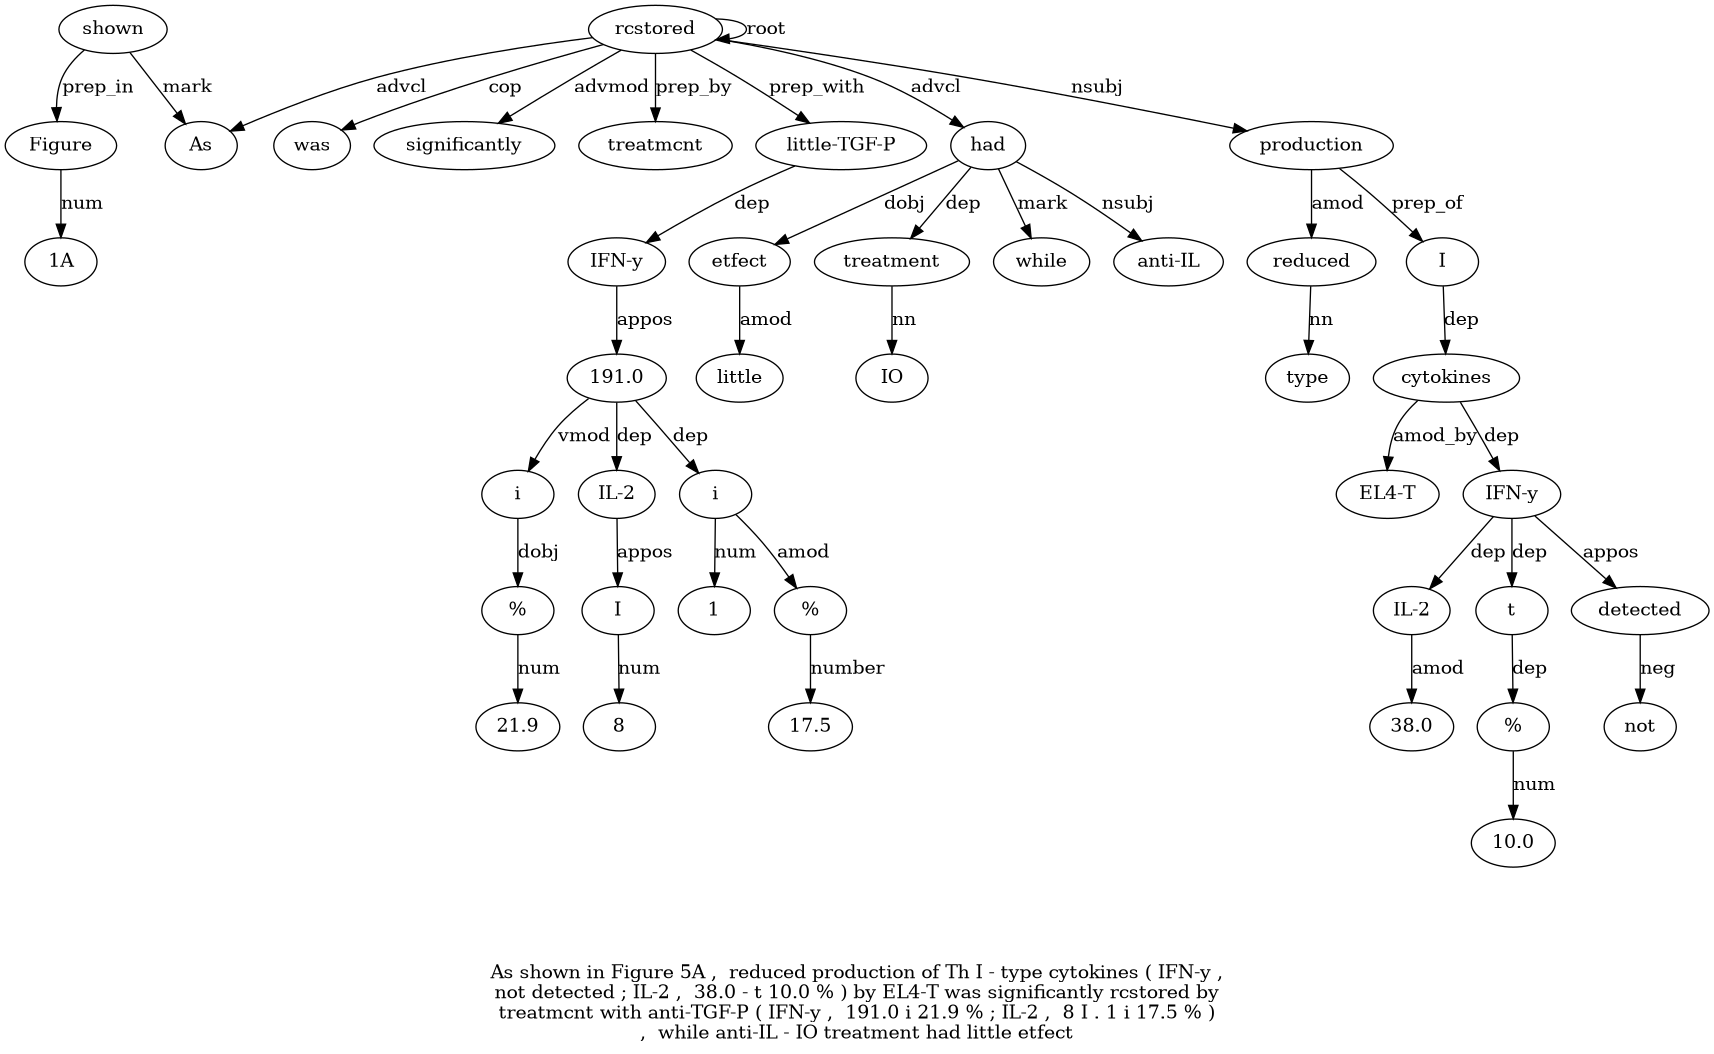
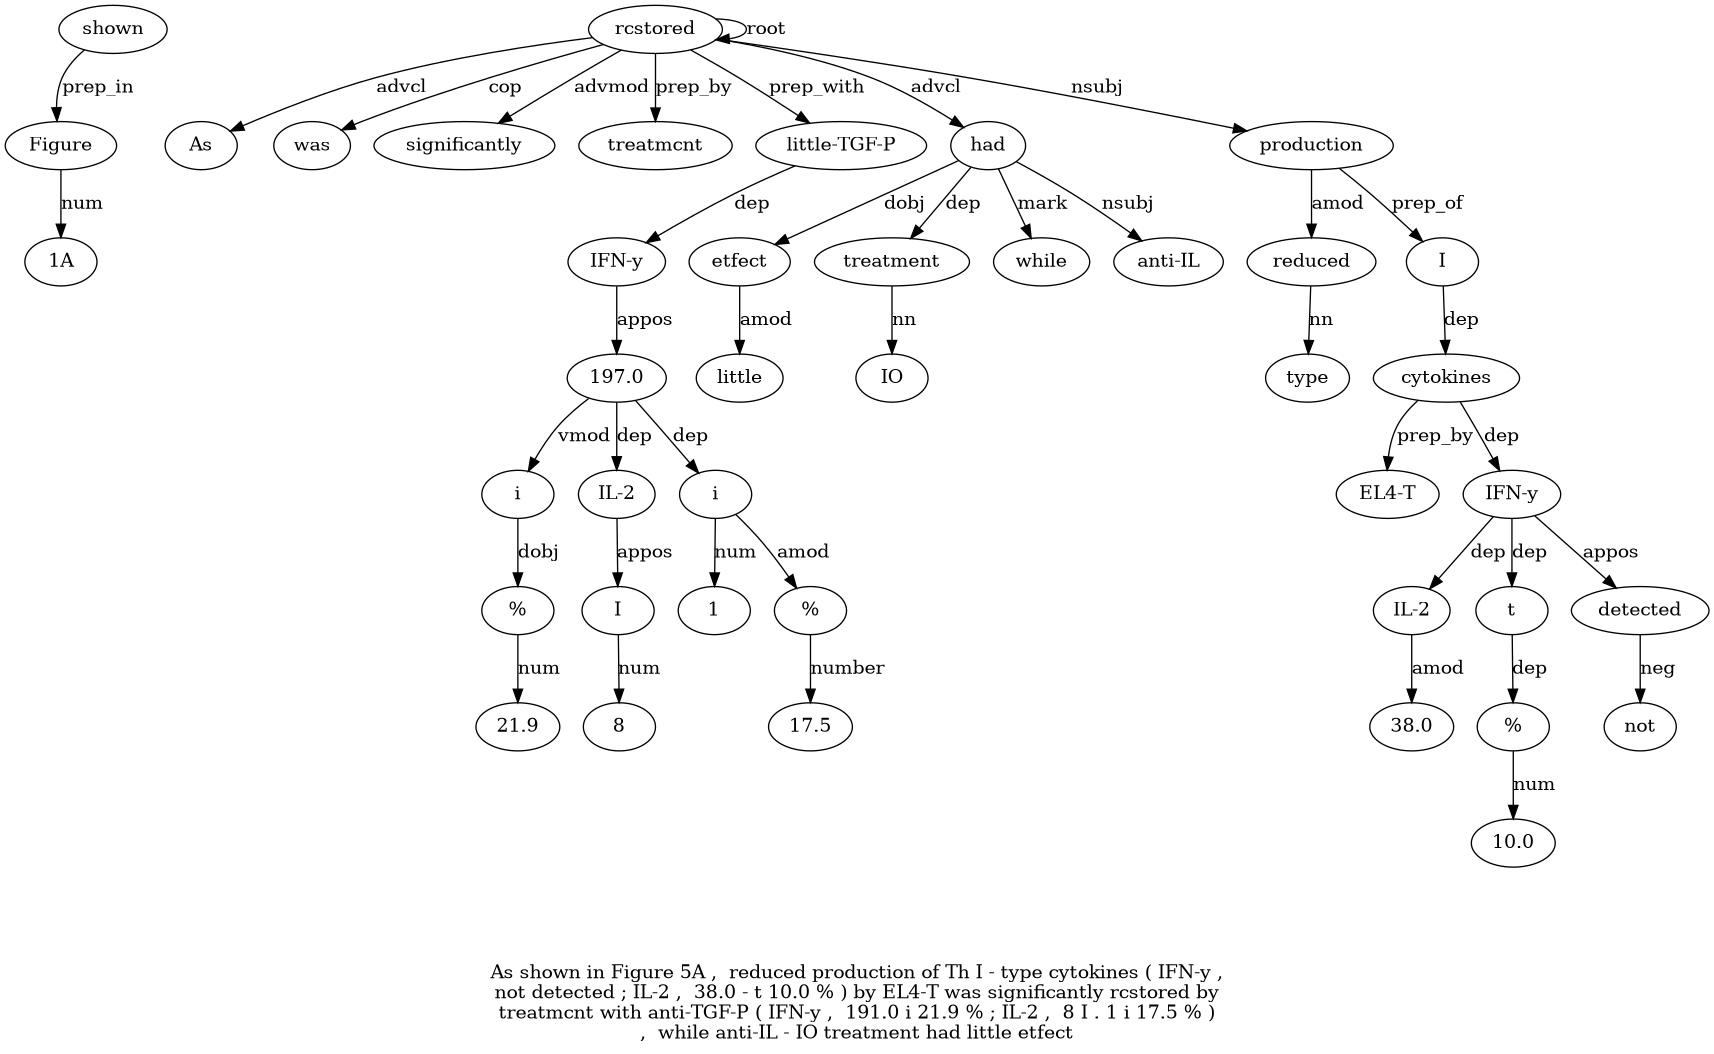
(154, 83) -> none
(617, 378) -> (617, 378)
(1436, 436) -> (1436, 436)
